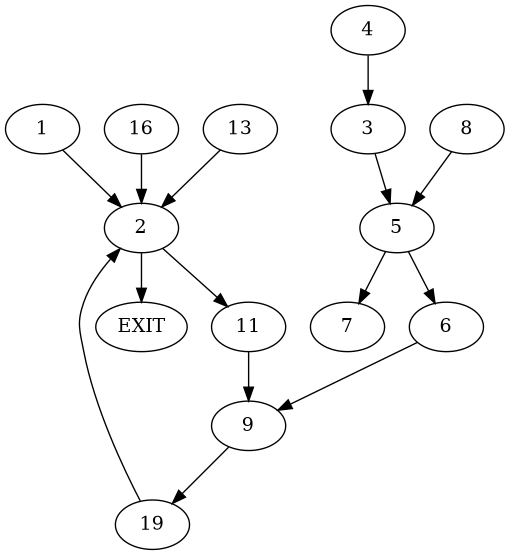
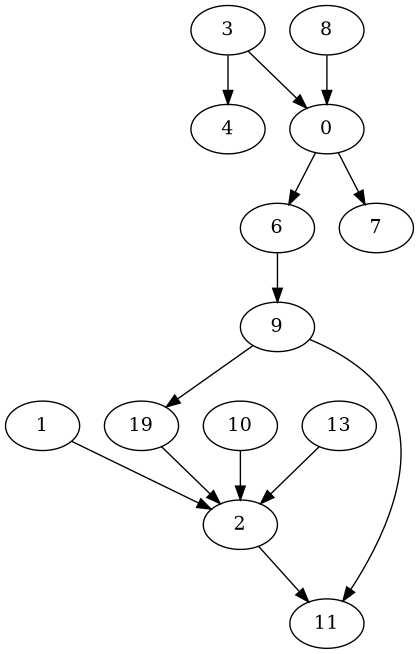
(368, 73) -> (228, 73)
(141, 129) -> (240, 426)
(397, 228) -> (327, 129)
(141, 327) -> none
(249, 370) -> (401, 449)
